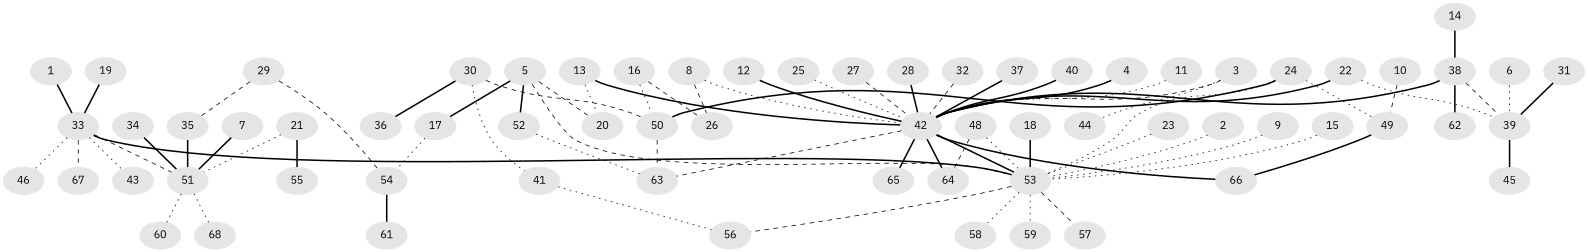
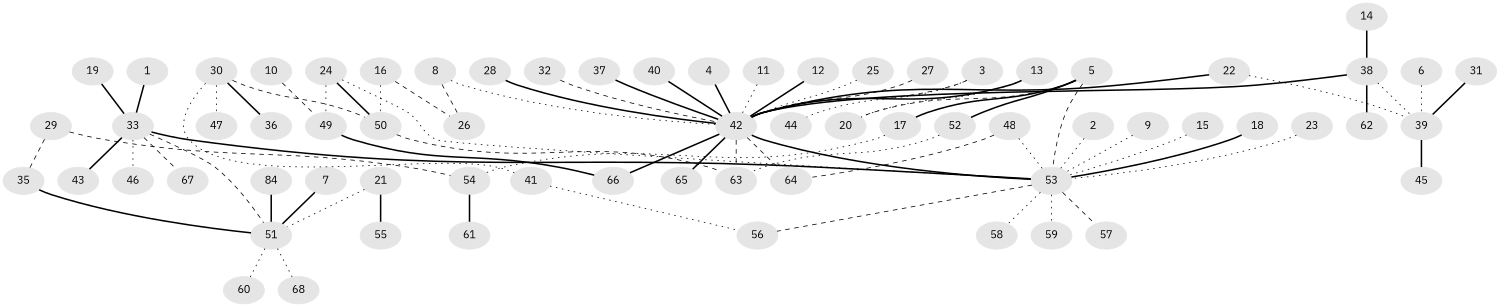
(1482, 99) -> (1394, 99)
(133, 126) -> (271, 181)
none -> (217, 126)
(106, 153) -> (106, 153)
(934, 153) -> (762, 152)
